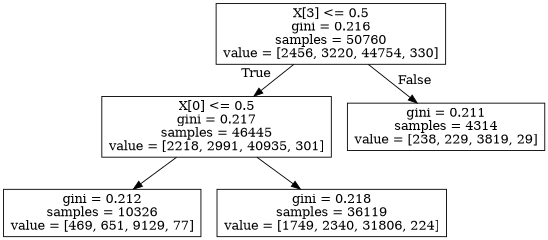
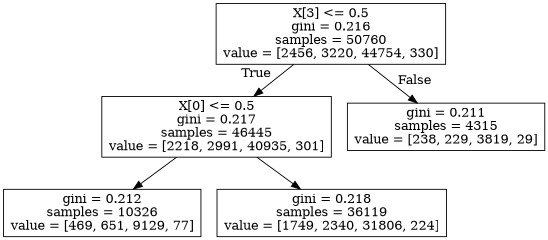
(446, 127) -> (446, 127)
